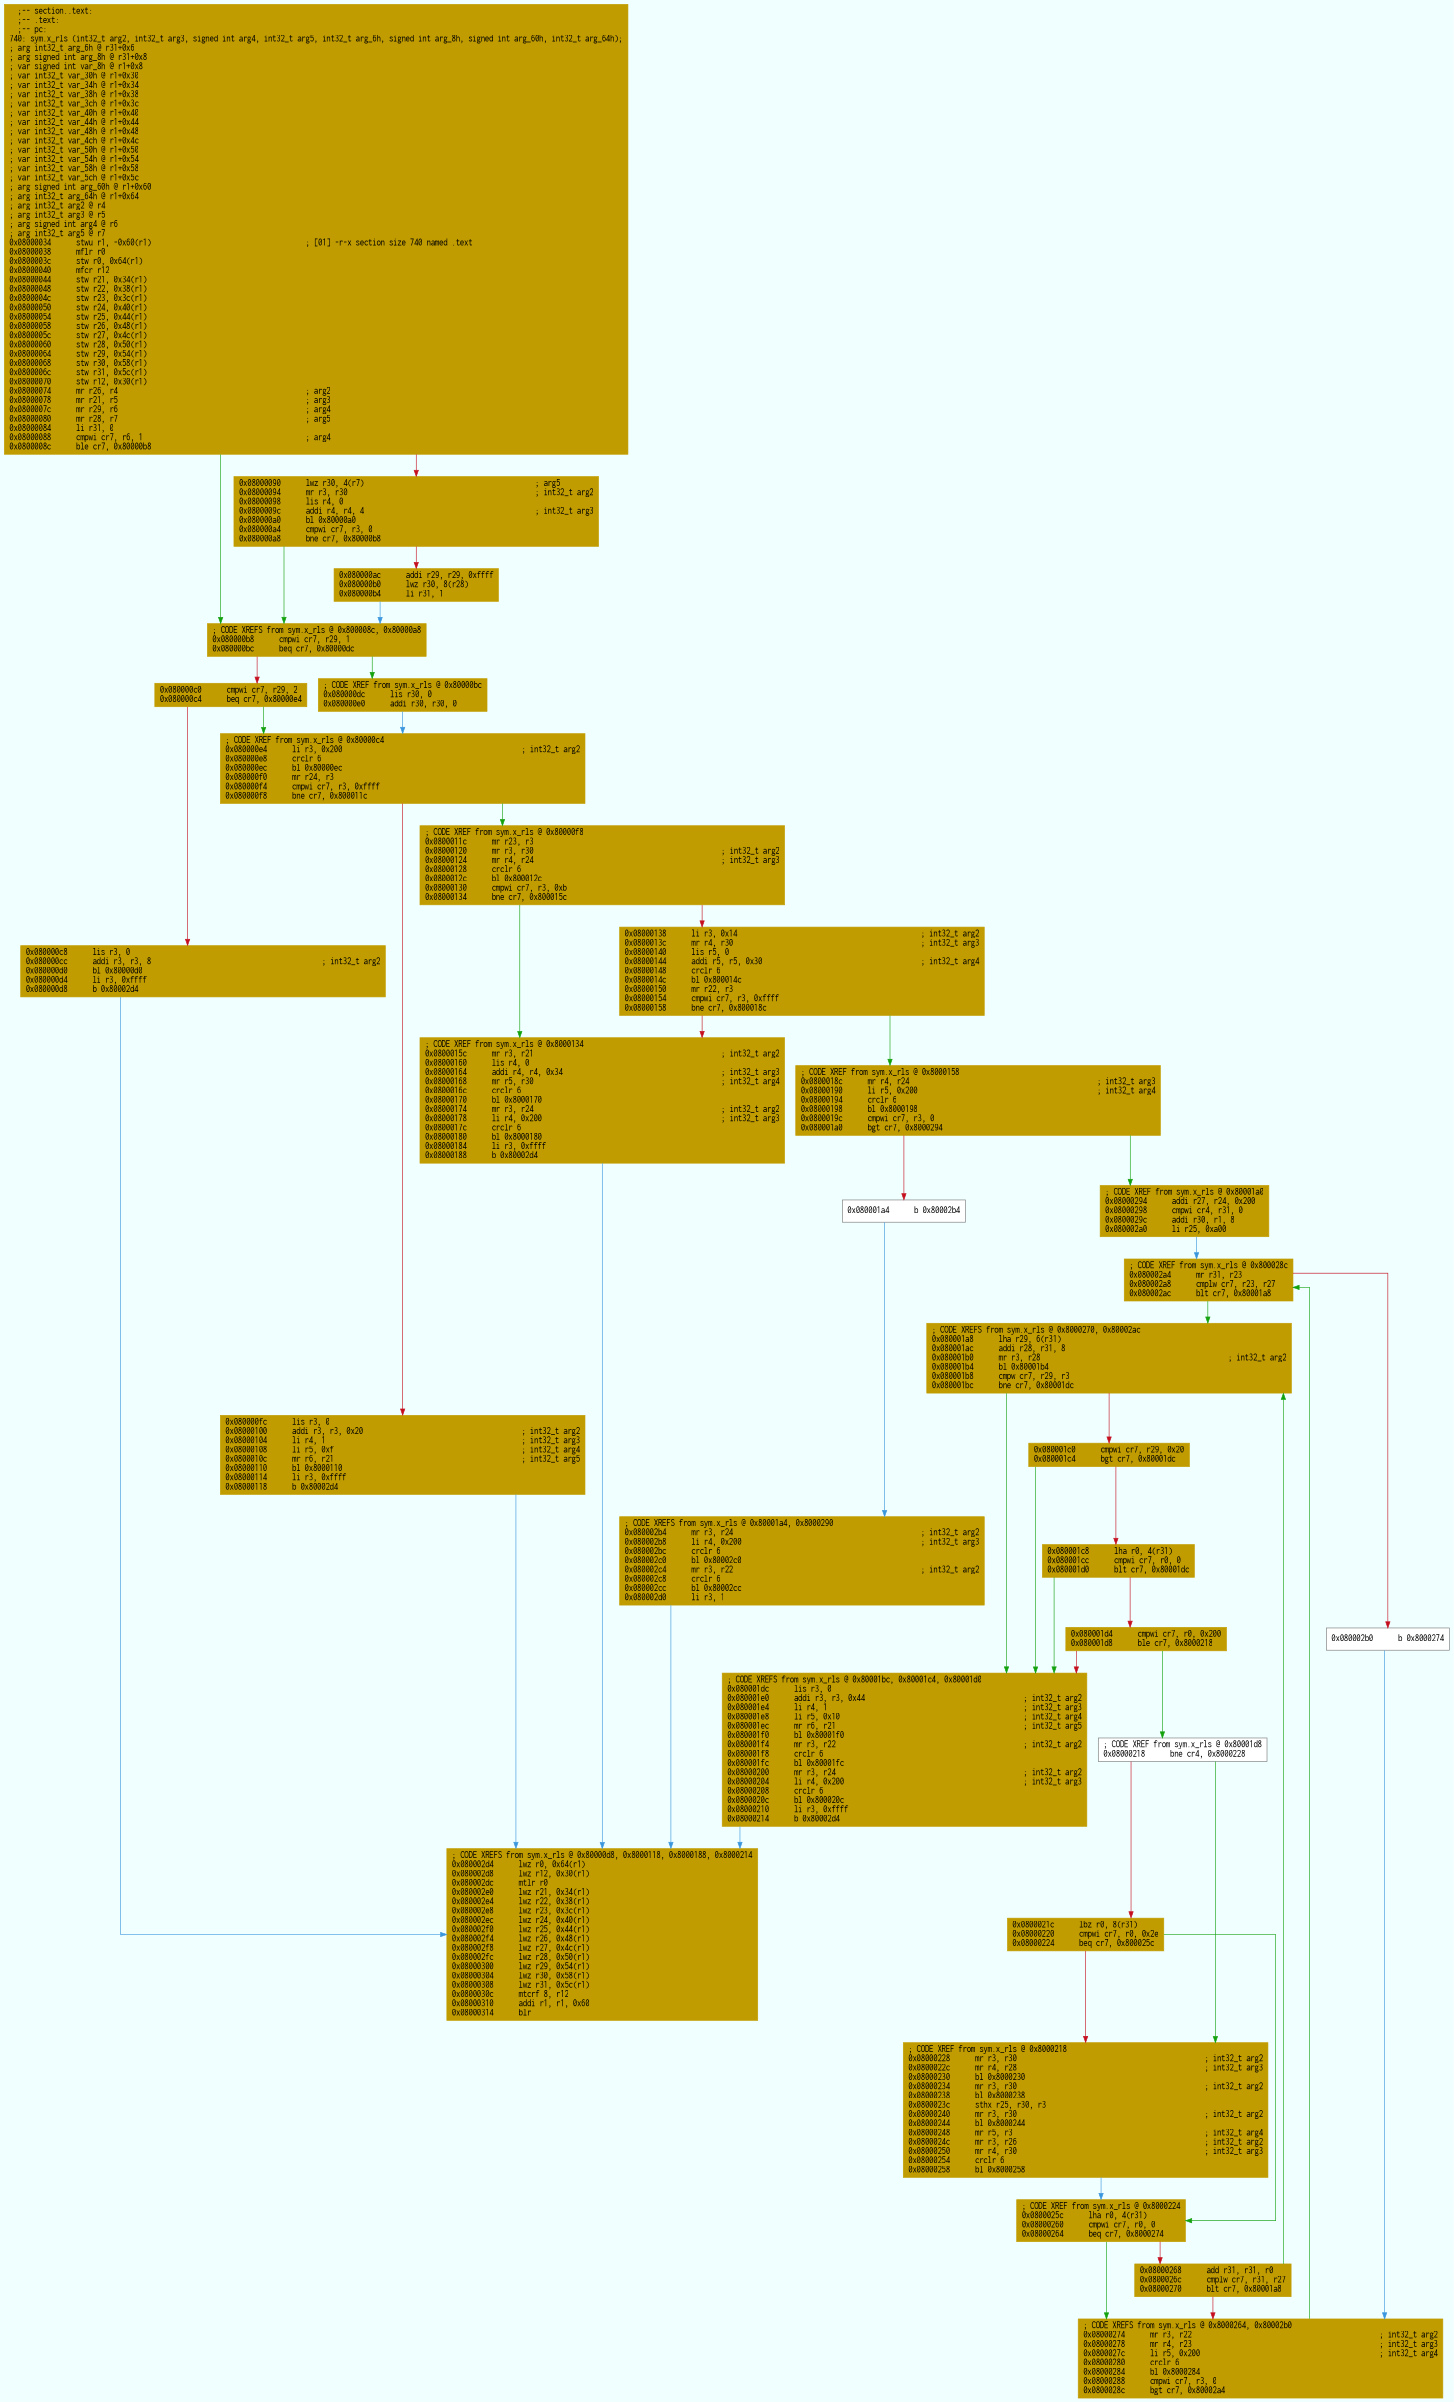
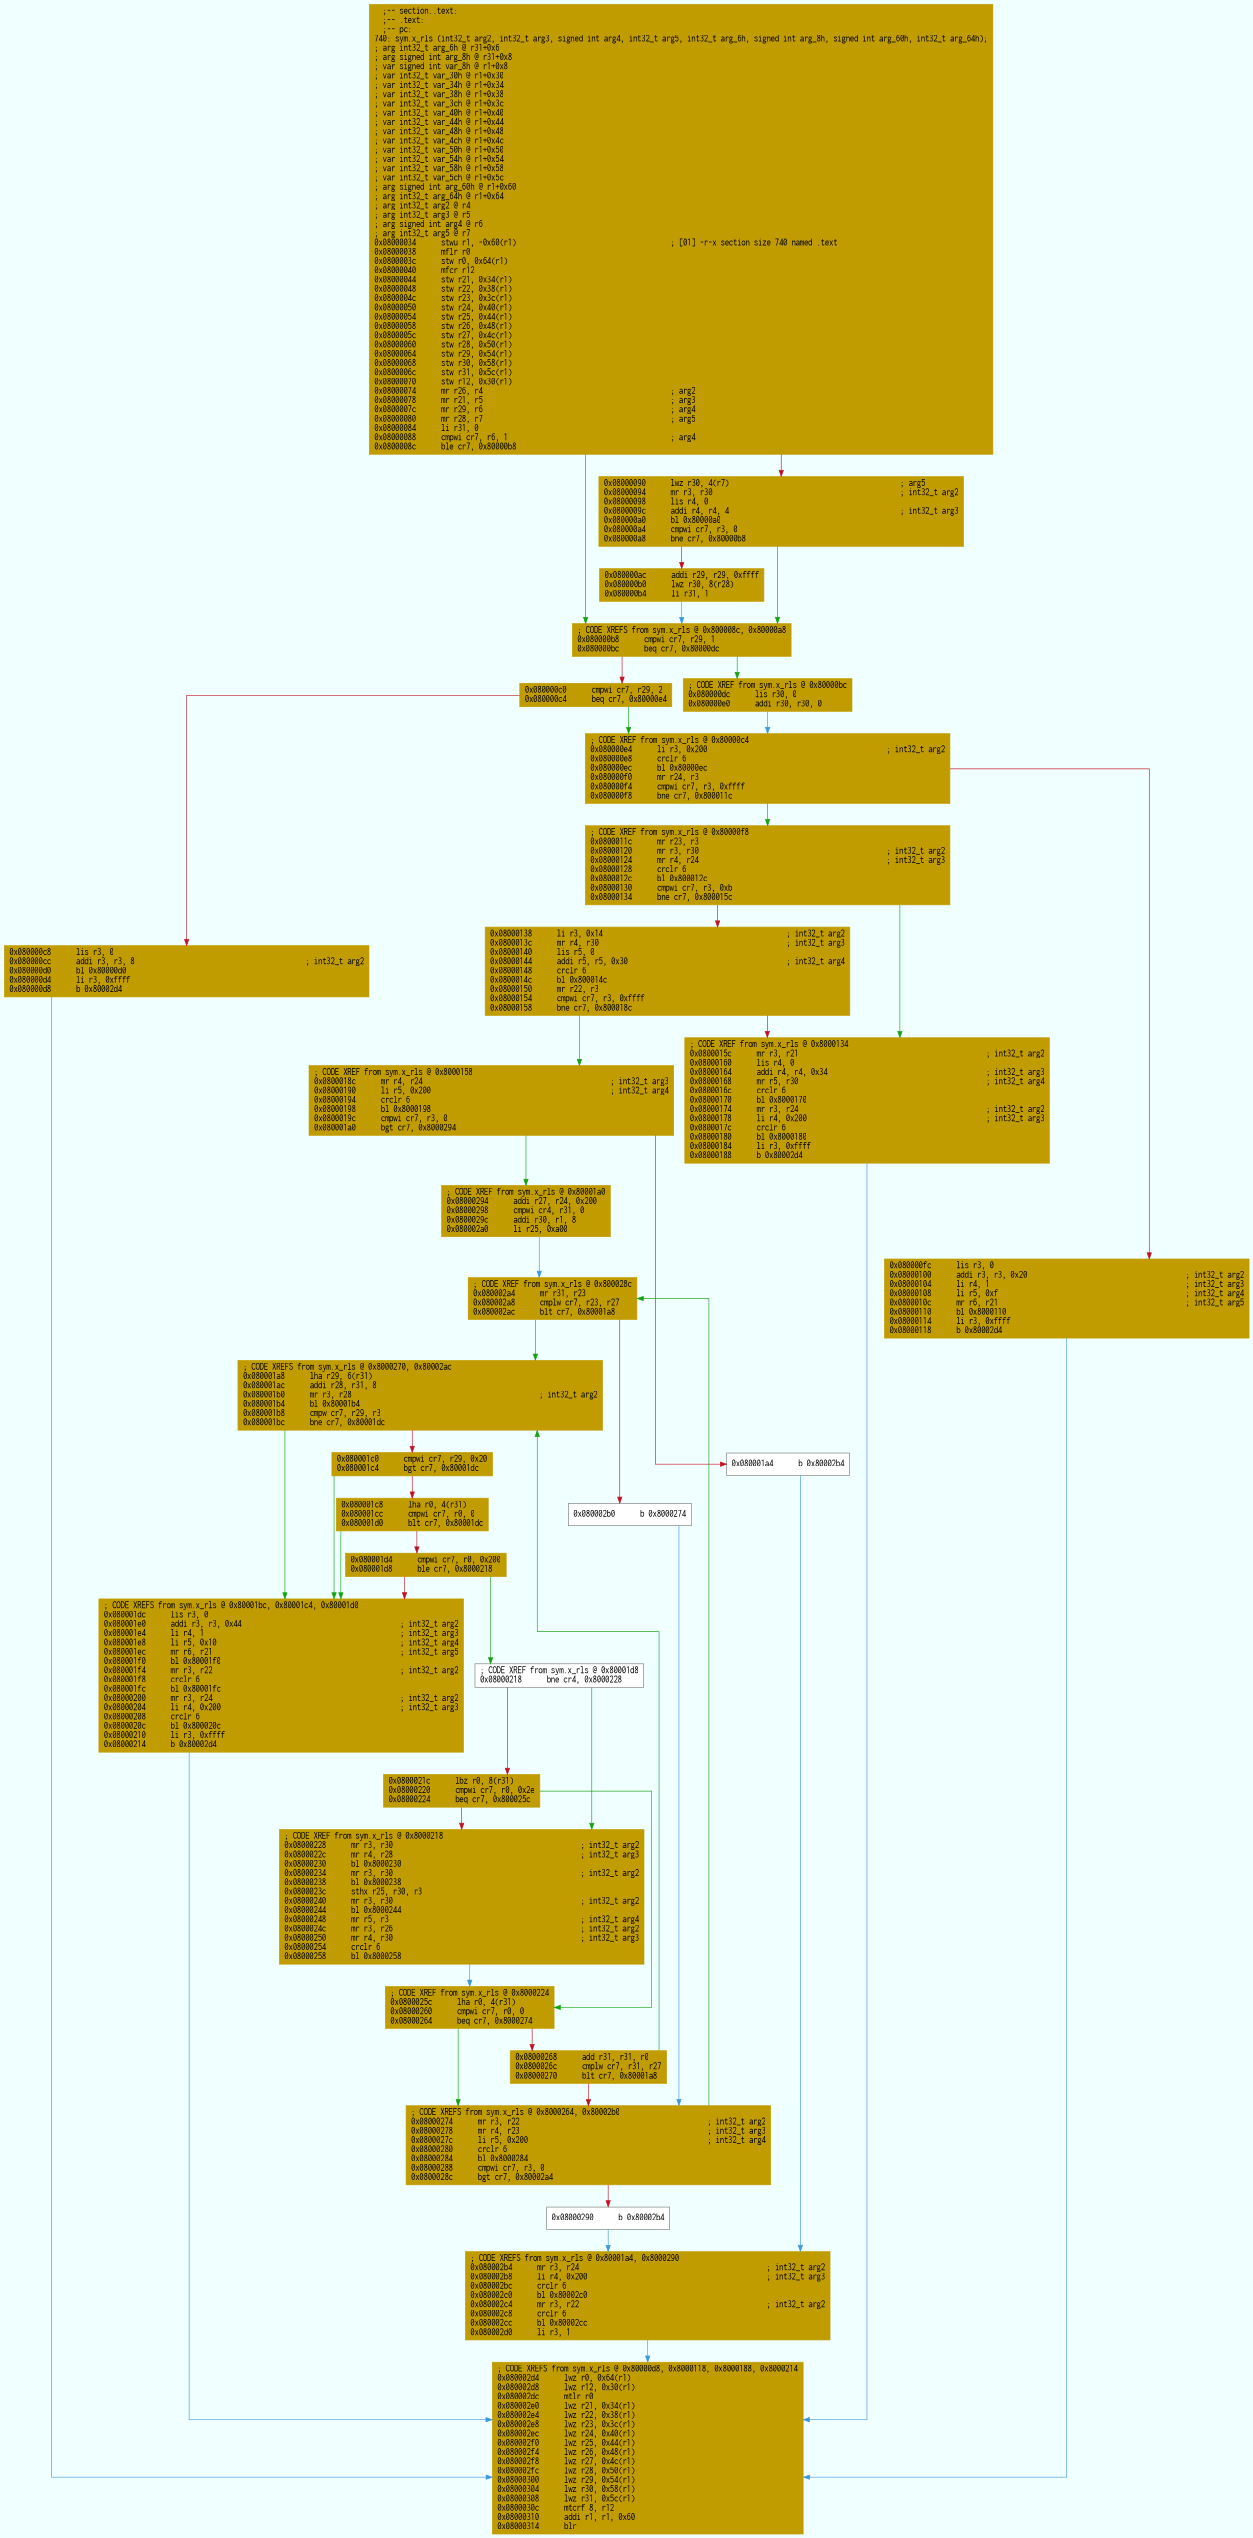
none -> (608, 2218)
